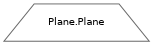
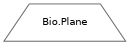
(77, 23) -> (65, 23)
